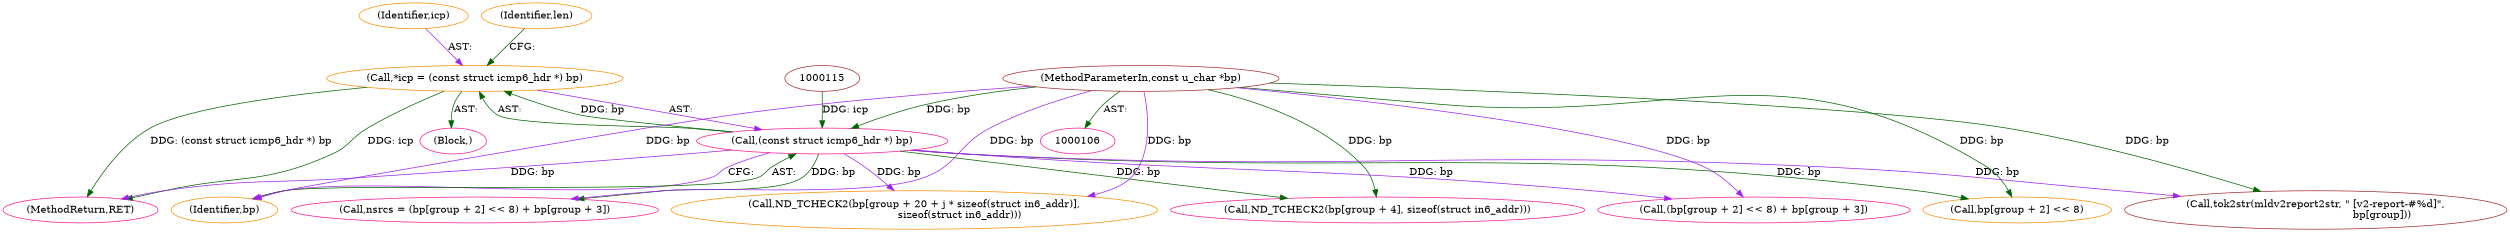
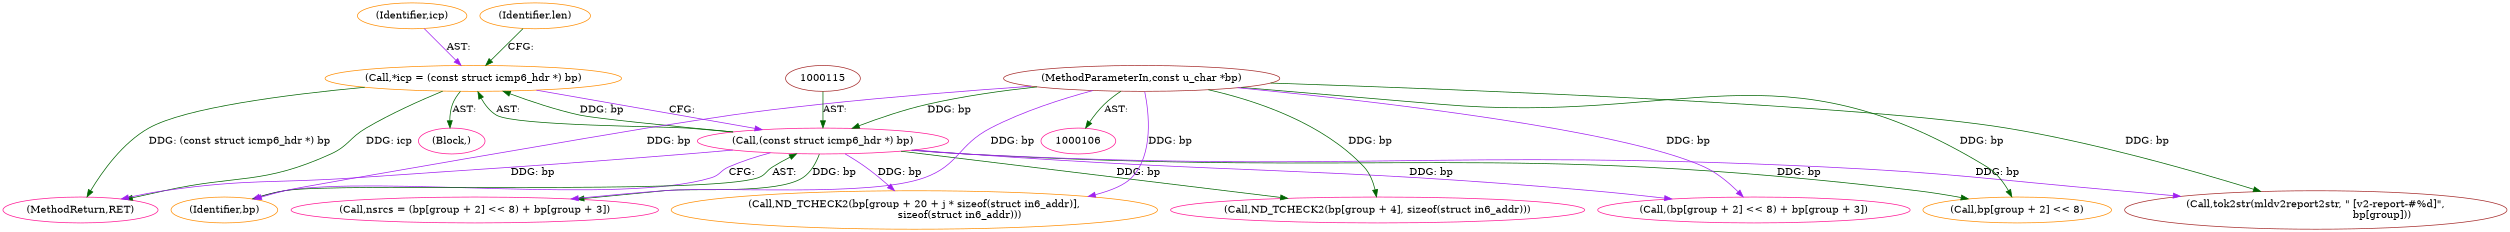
(683, 110) -> (684, 110)
(845, 110) -> (837, 110)
